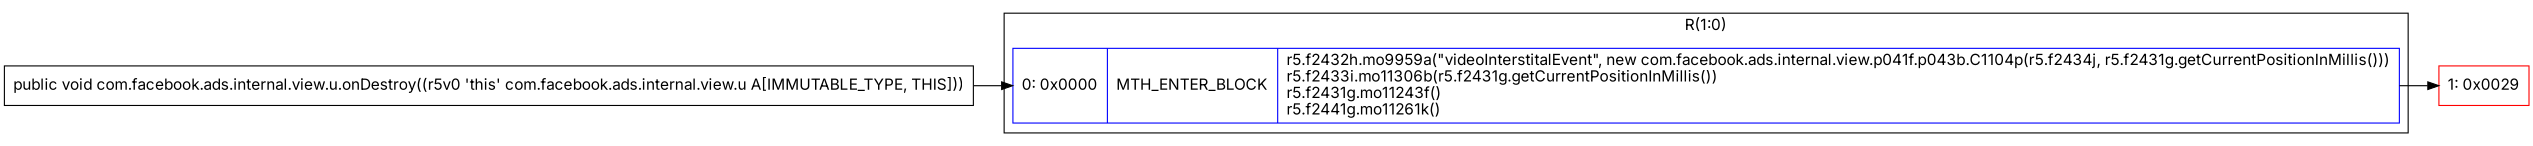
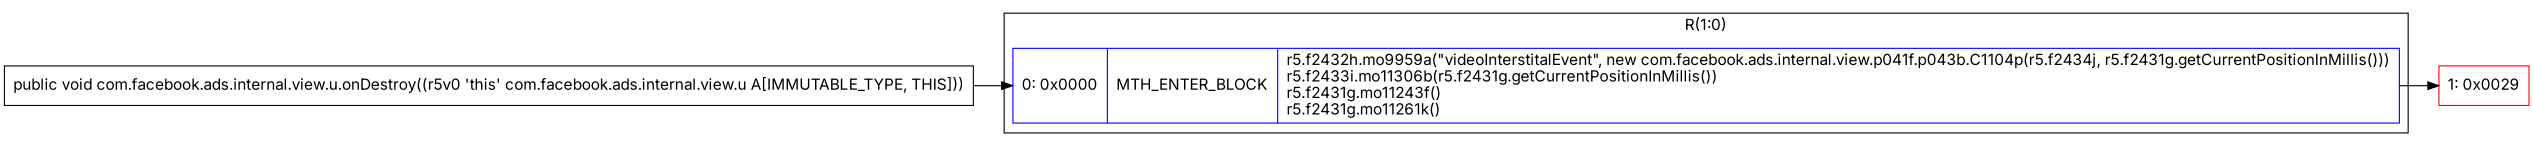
(1364, 110) -> (1364, 110)
